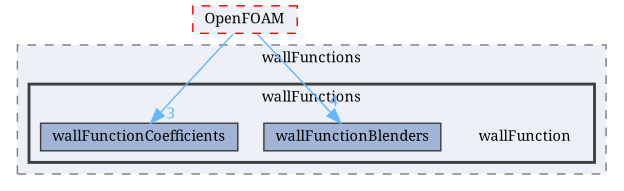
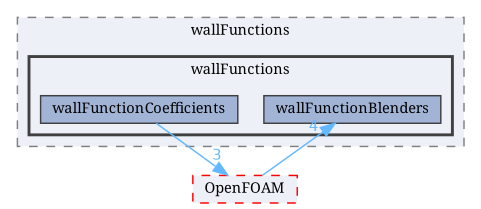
(197, 73) -> (201, 156)
(525, 137) -> none
